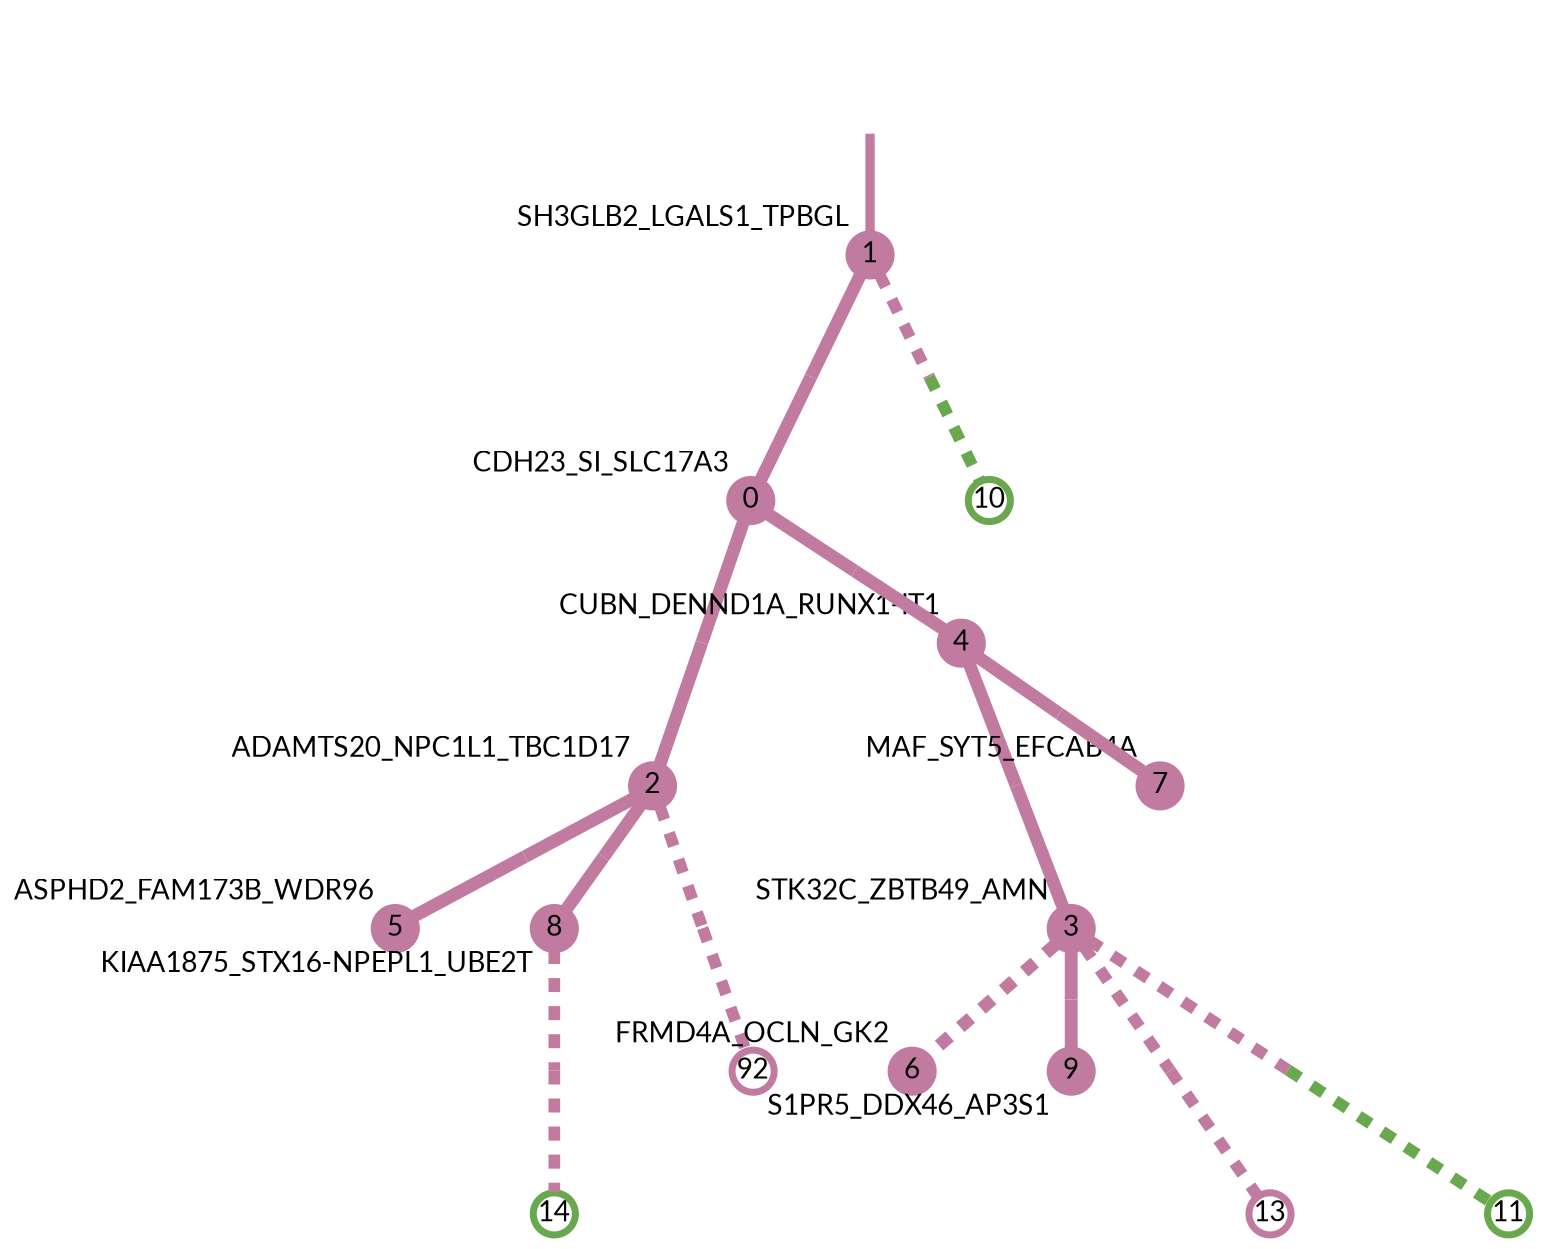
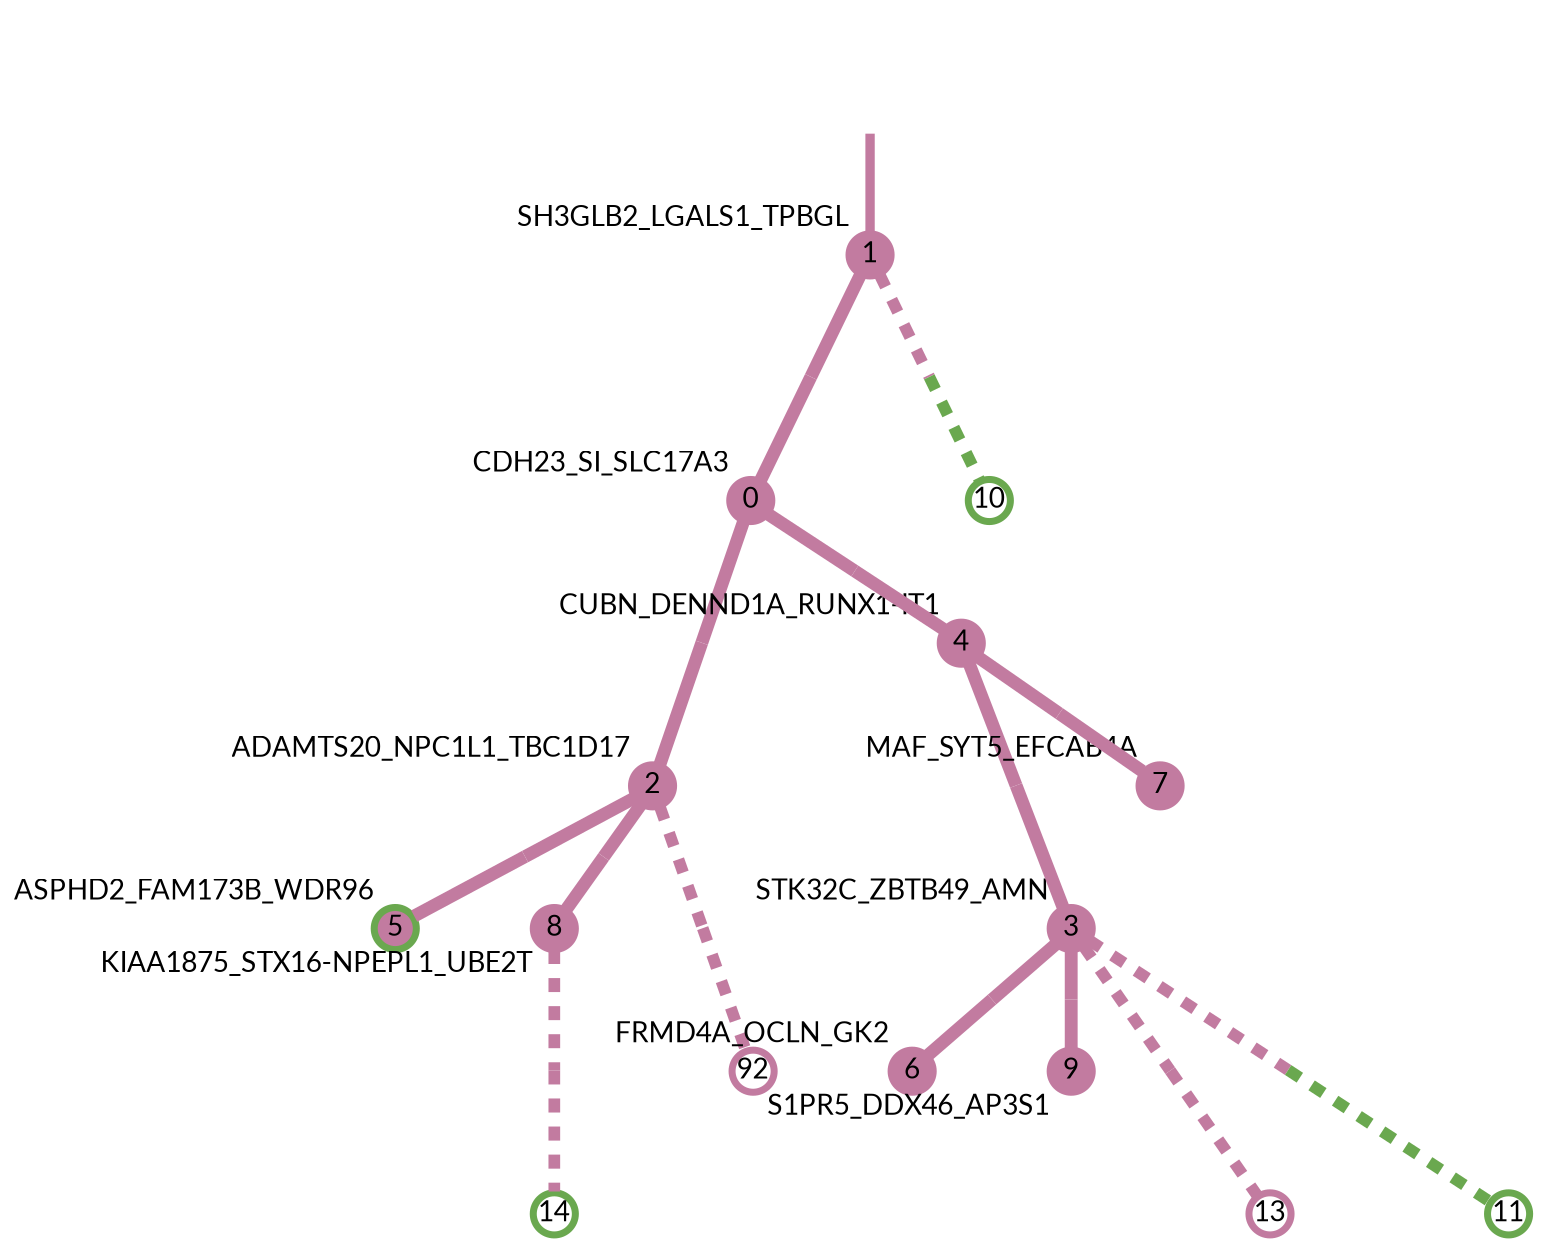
(395, 929) -> (395, 929)
(992, 1000) -> (992, 1000)
